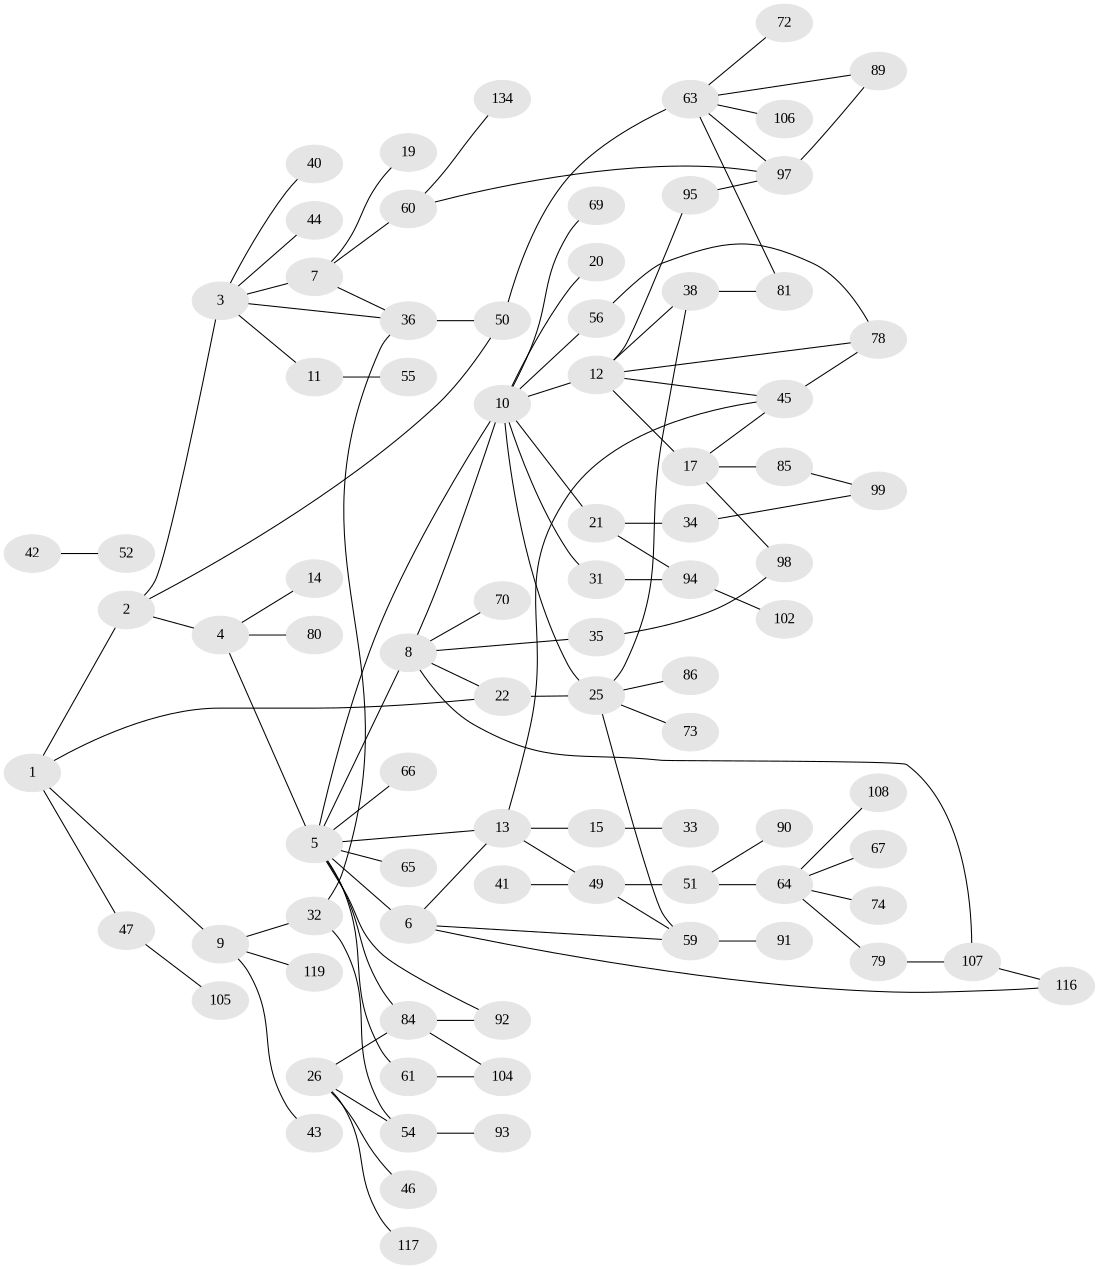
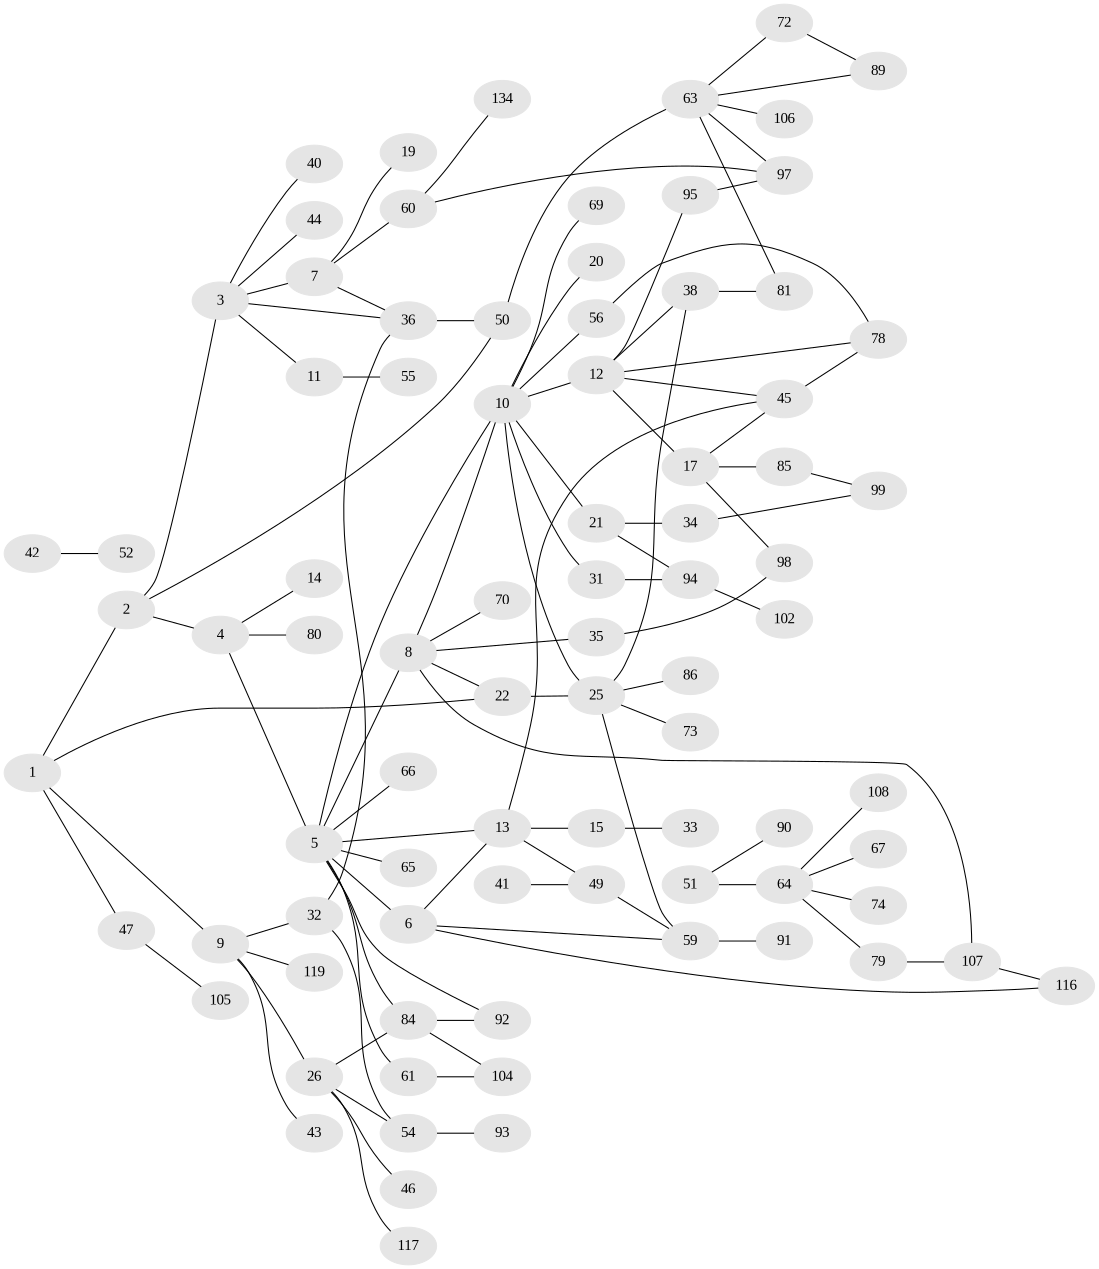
(833, 124) -> (831, 47)
(644, 885) -> none
none -> (273, 1007)
